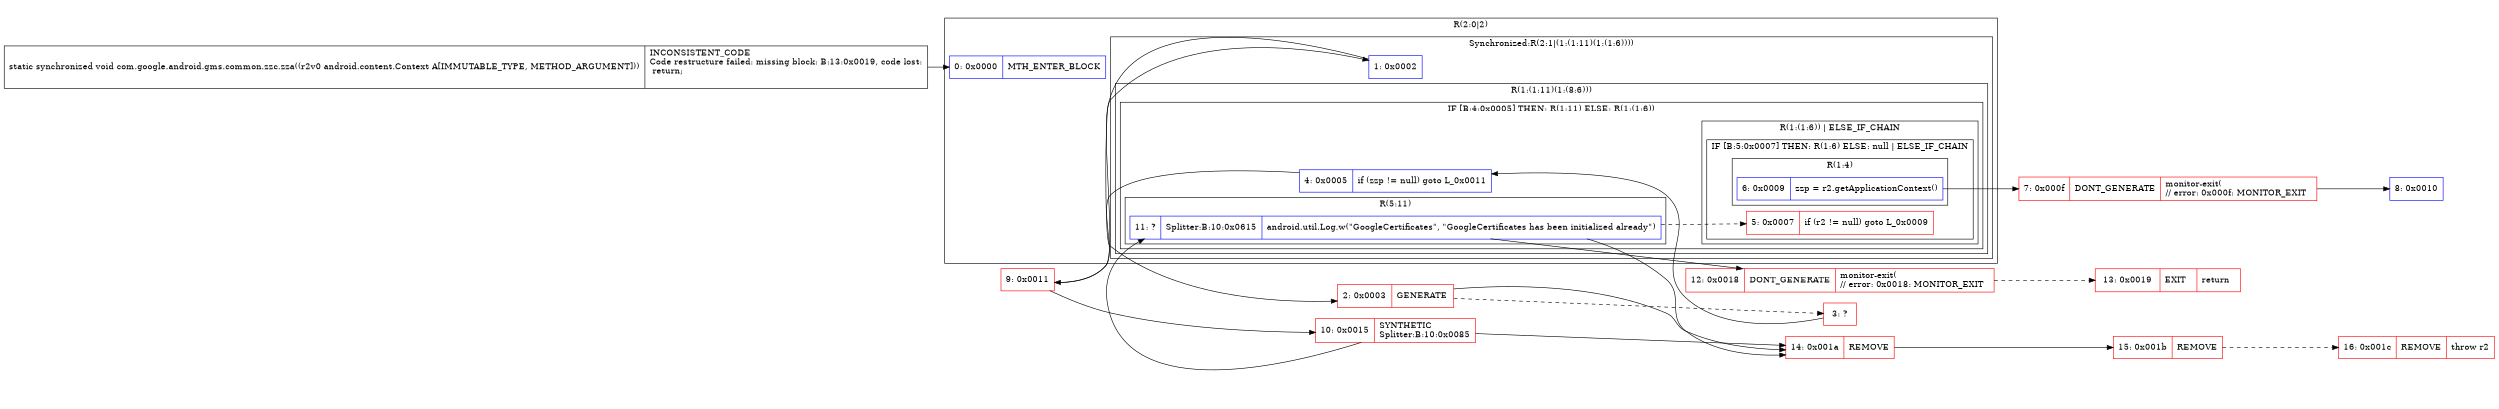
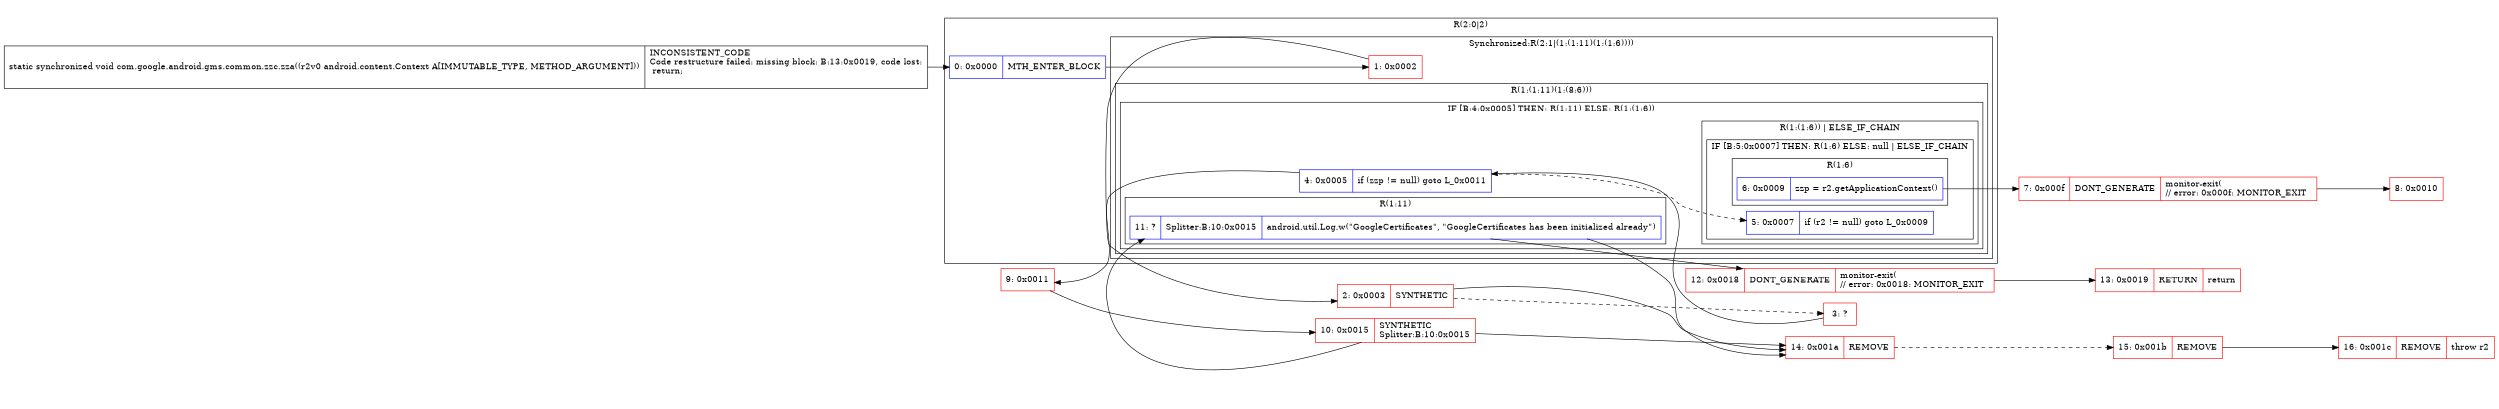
(1396, 67) -> (1396, 67)
(1137, 78) -> (1234, 67)
(1840, 166) -> (1840, 166)
(2416, 189) -> (2416, 189)
(1396, 204) -> (1396, 204)
(1840, 223) -> (1840, 223)
(1697, 224) -> (1619, 183)
(1211, 227) -> (1211, 227)
(2042, 280) -> (2042, 280)
(2175, 280) -> (2178, 280)
(1422, 296) -> (1422, 296)
(1425, 335) -> (1425, 335)
(2001, 347) -> (2001, 347)
(2277, 347) -> (2277, 347)
